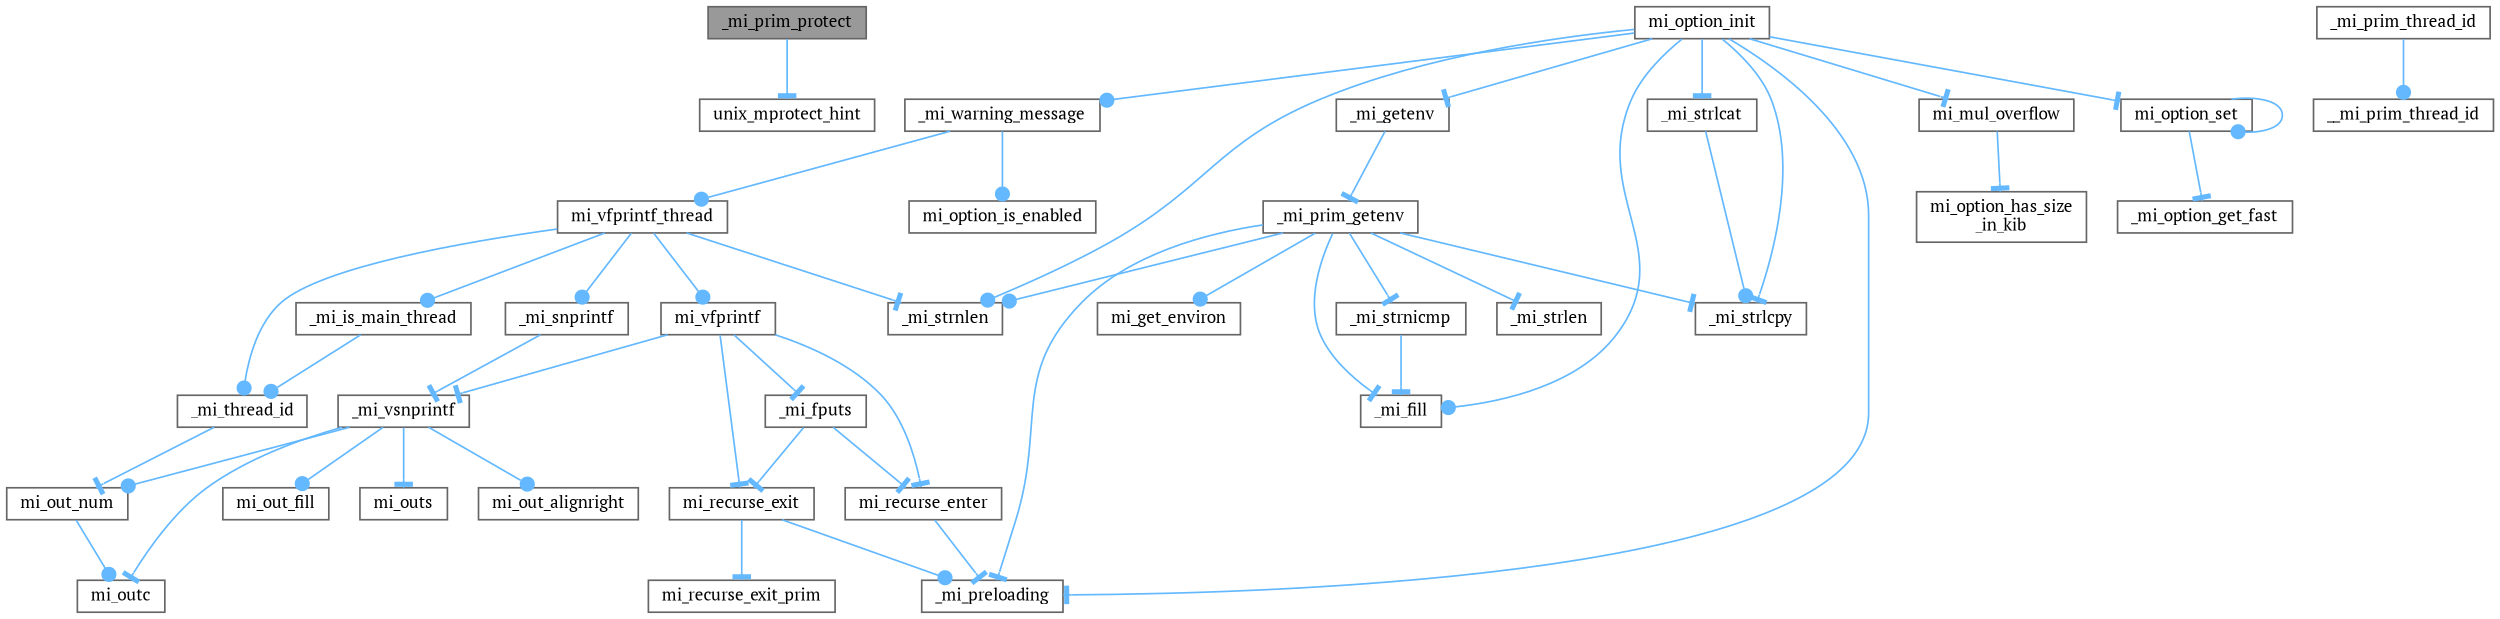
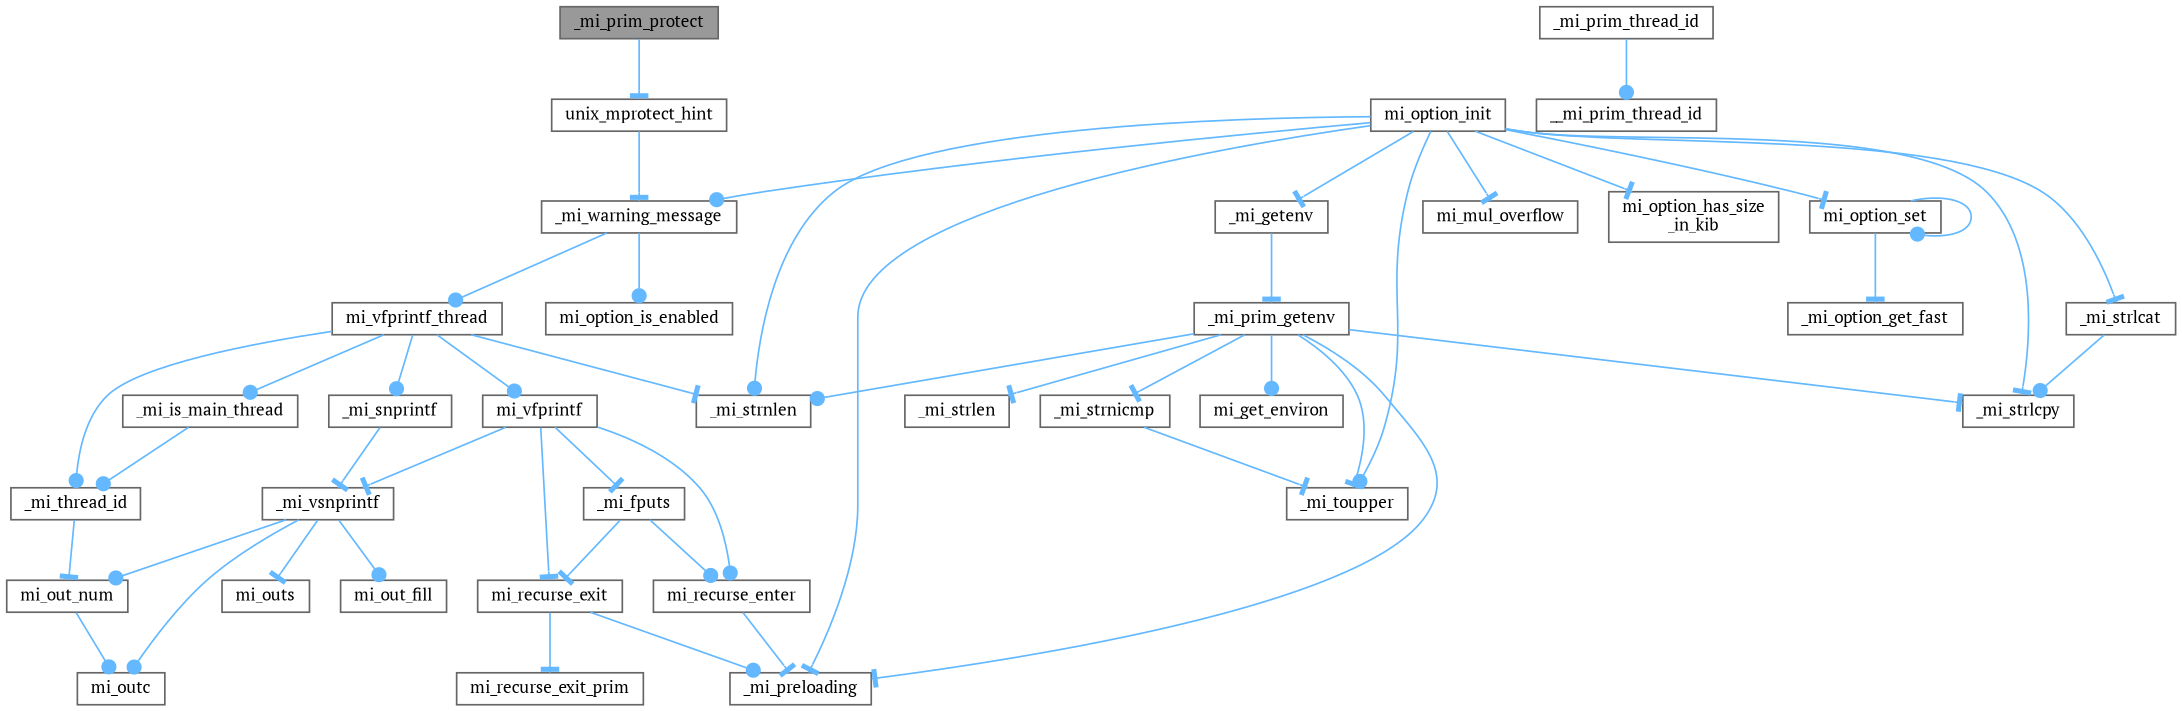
(1999, 157) -> (1550, 160)
none -> (639, 162)
(870, 385) -> (687, 475)
(1401, 411) -> (1347, 504)
(866, 455) -> (678, 545)
(222, 478) -> (208, 579)
(558, 504) -> none
